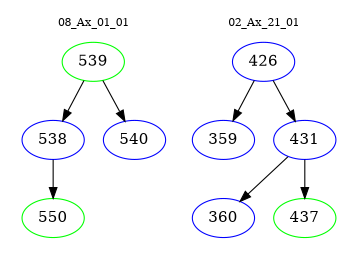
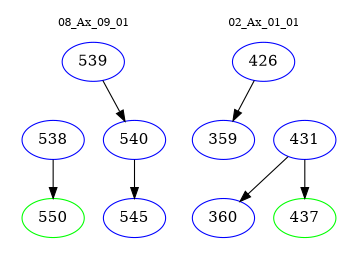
(94, 23) -> (94, 23)
(264, 23) -> (264, 23)
(93, 62) -> (93, 62)
(76, 96) -> none
(282, 96) -> none
none -> (135, 218)
